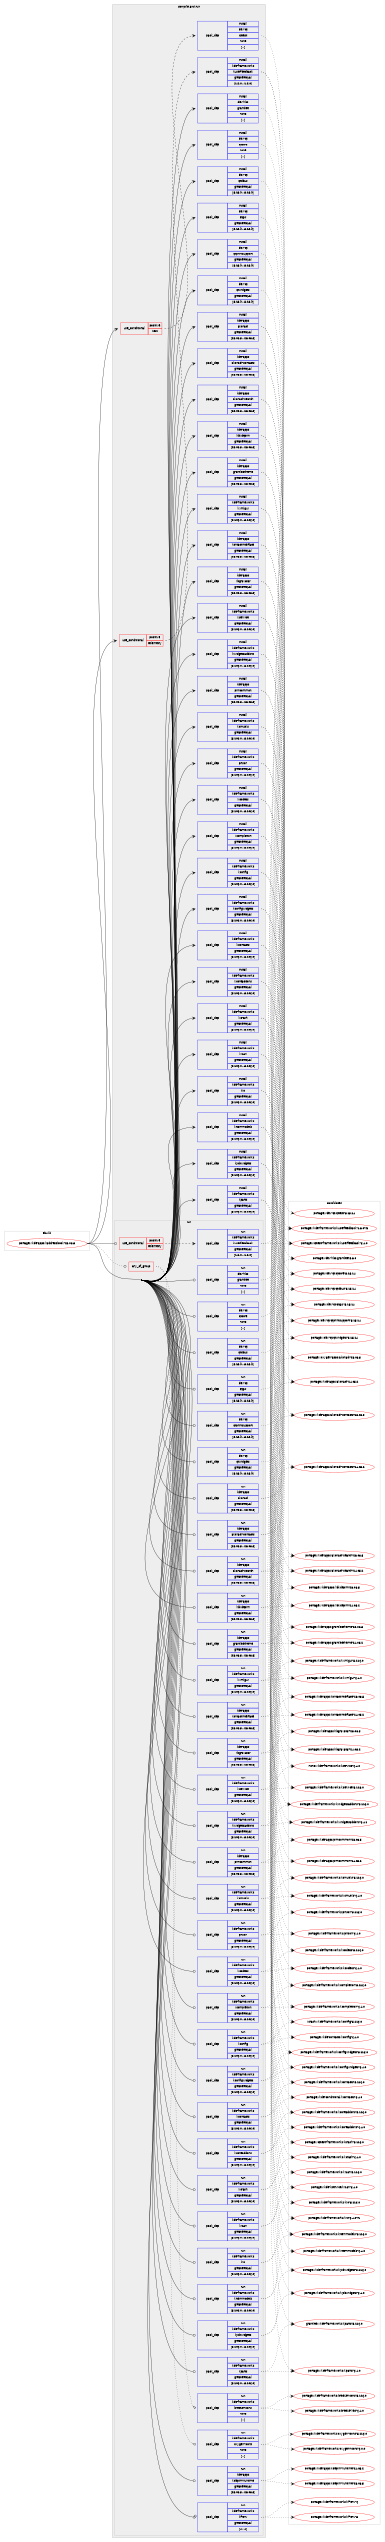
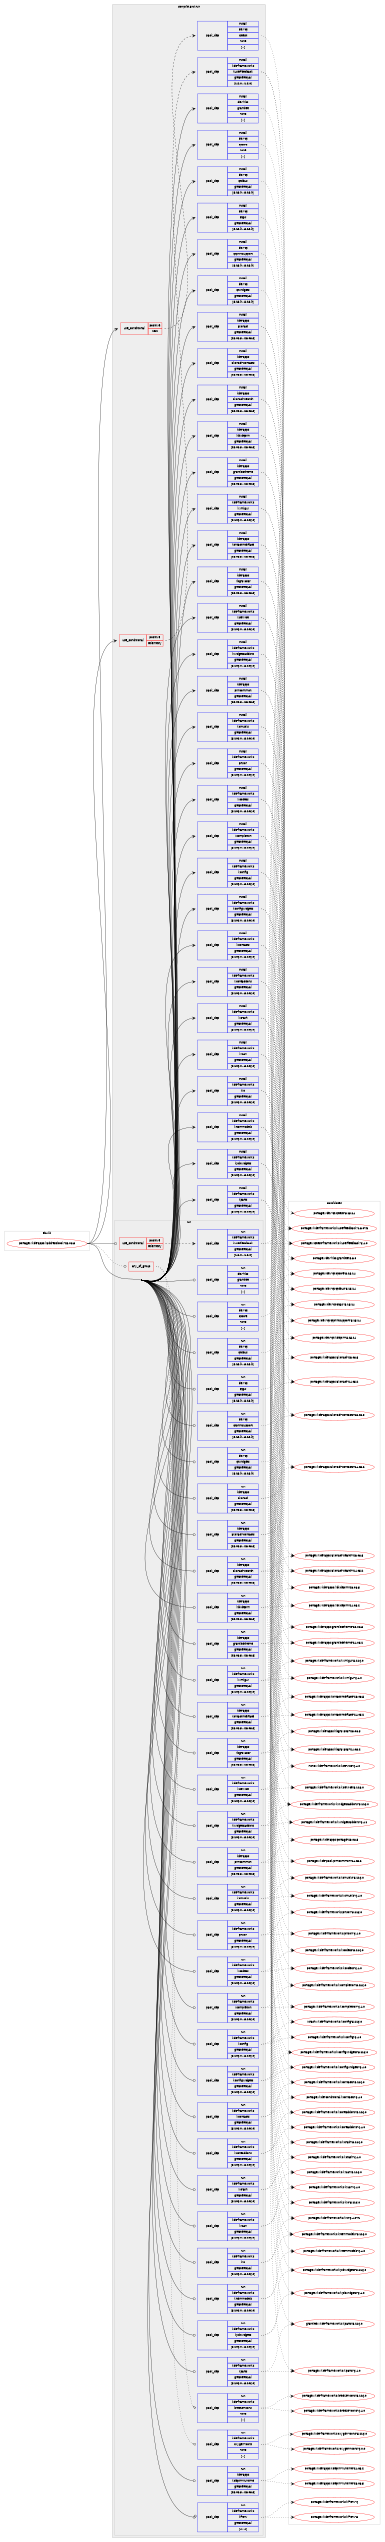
(334, 1338) -> (334, 1338)
(334, 1358) -> (334, 1358)
(334, 1840) -> (334, 1840)
(334, 1861) -> (334, 1861)
(334, 2038) -> (334, 2038)
(334, 2142) -> (334, 2142)
(334, 2188) -> (334, 2188)
(334, 2411) -> (334, 2411)
